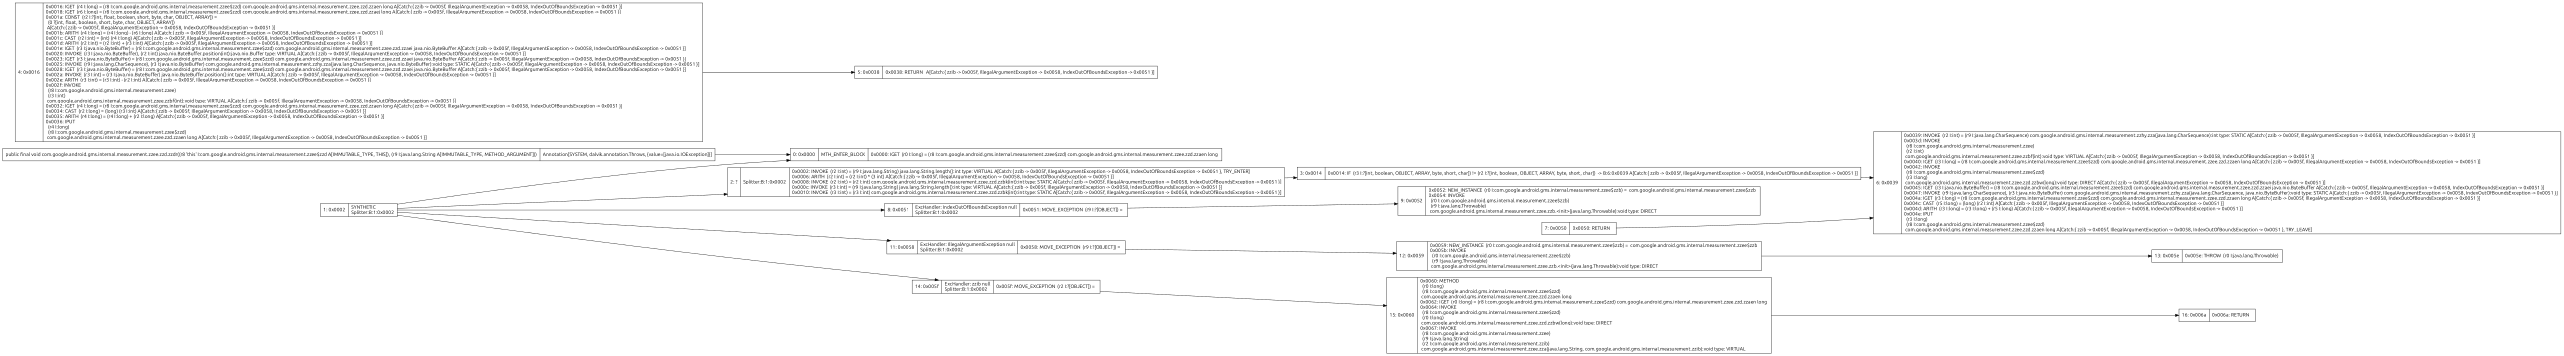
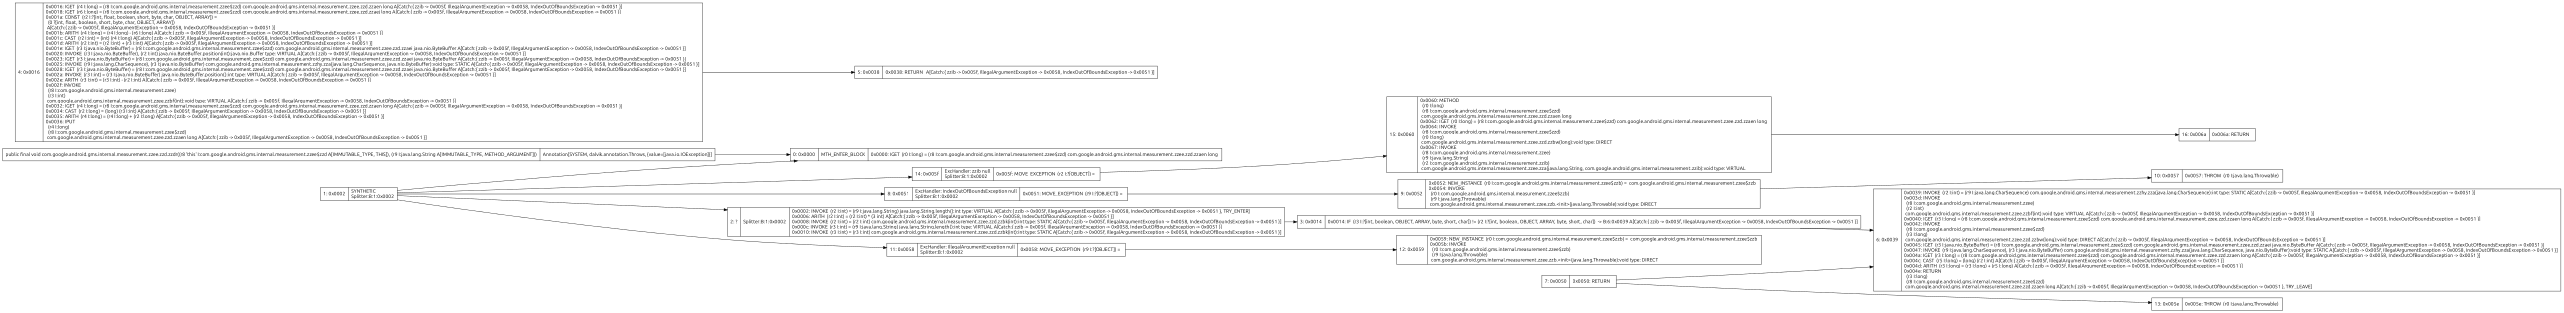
none -> (2217, 176)
(1920, 214) -> (1924, 271)
(1955, 256) -> (1882, 295)
